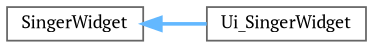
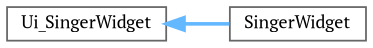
(184, 24) -> (207, 24)
